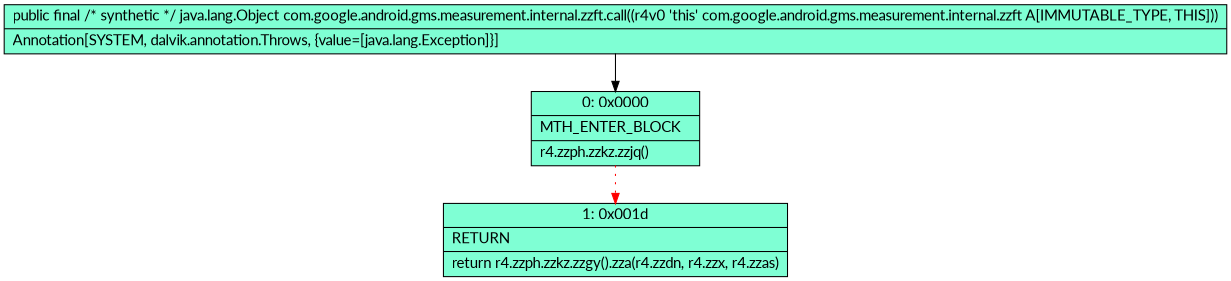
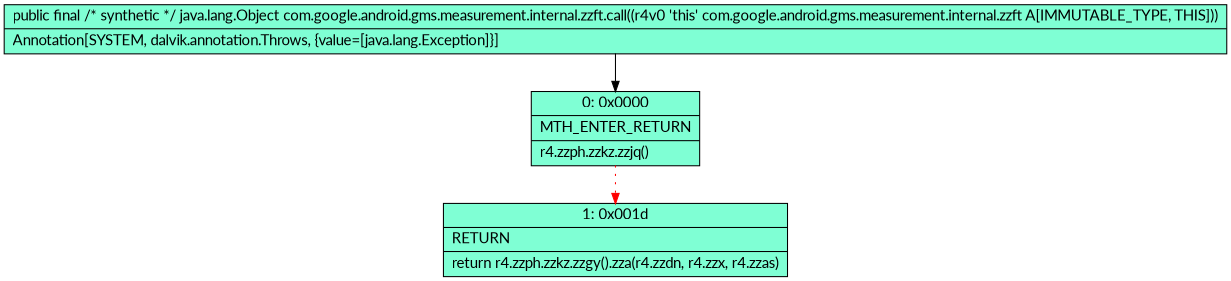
(610, 128) -> (615, 128)
